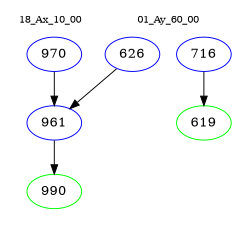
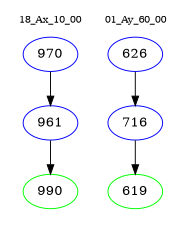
(104, 80) -> (135, 84)
